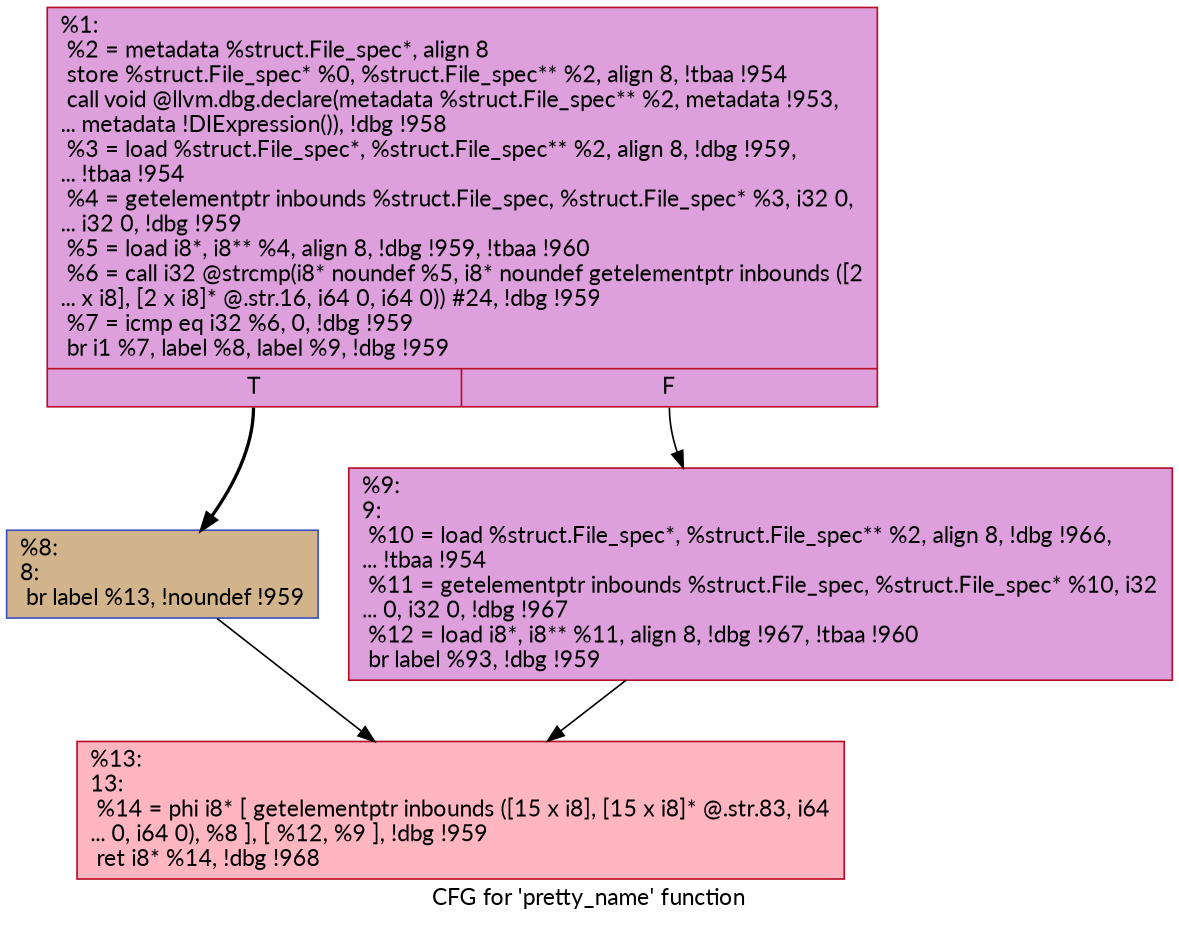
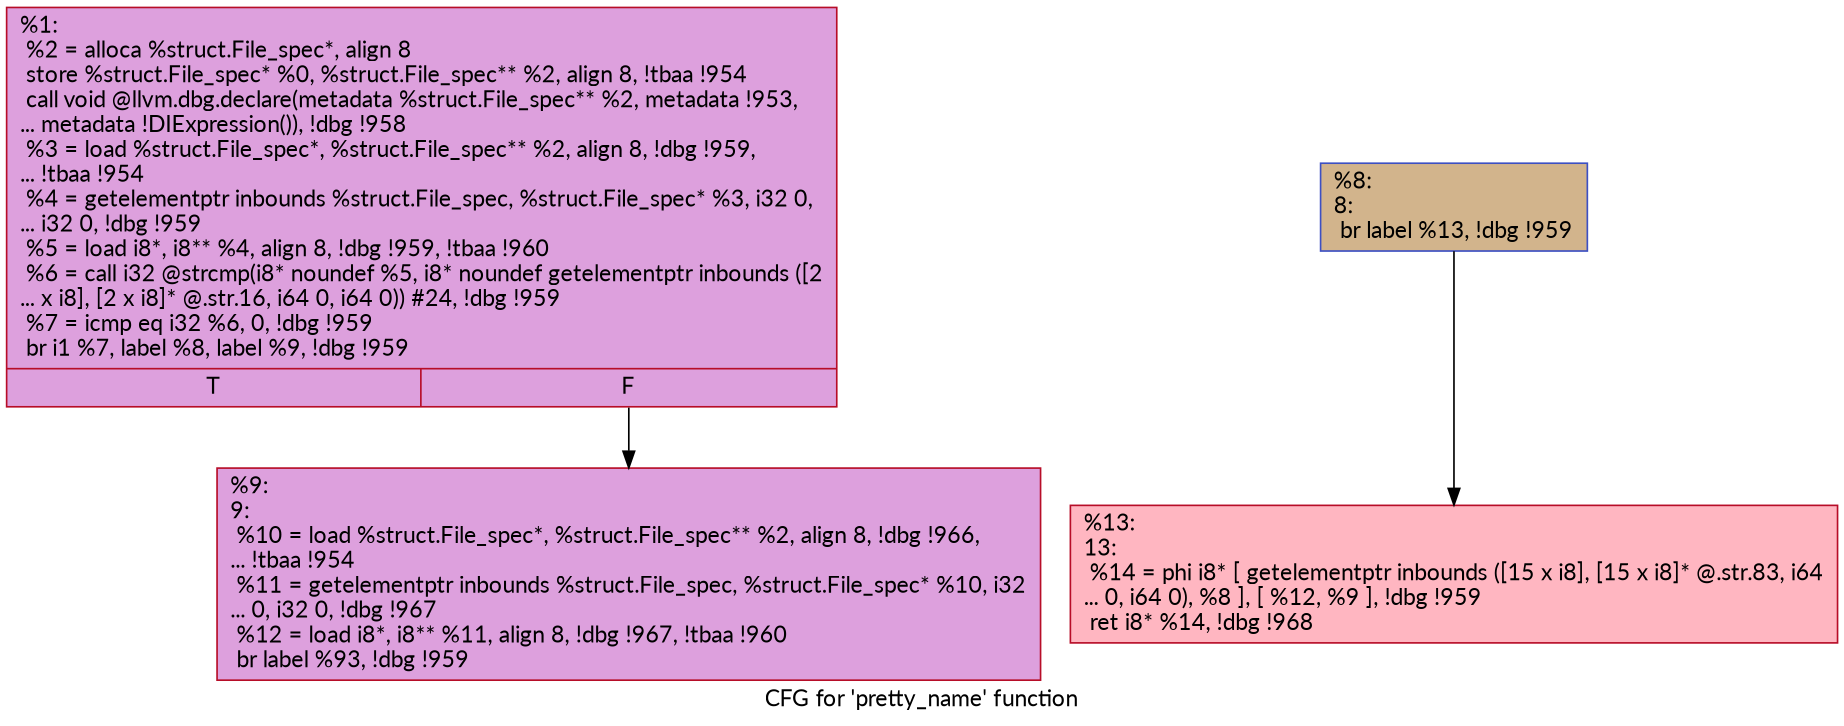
(275, 51) -> (216, 51)
(241, 465) -> none
(162, 598) -> (1454, 231)
(593, 705) -> none
